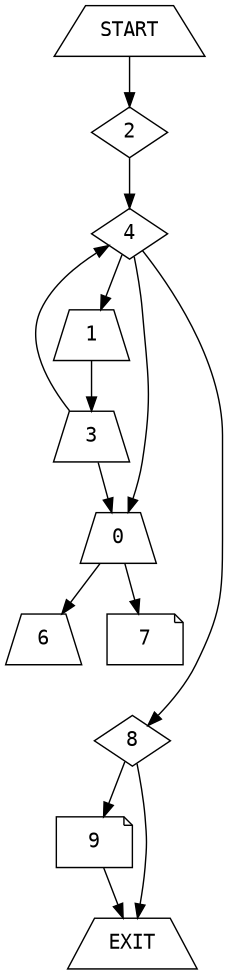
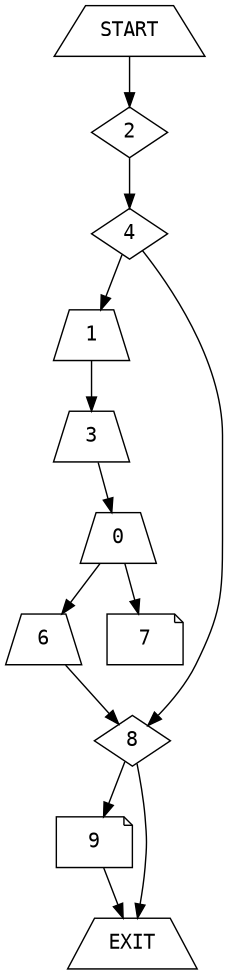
(37, 324) -> none
(148, 378) -> none
none -> (87, 689)
